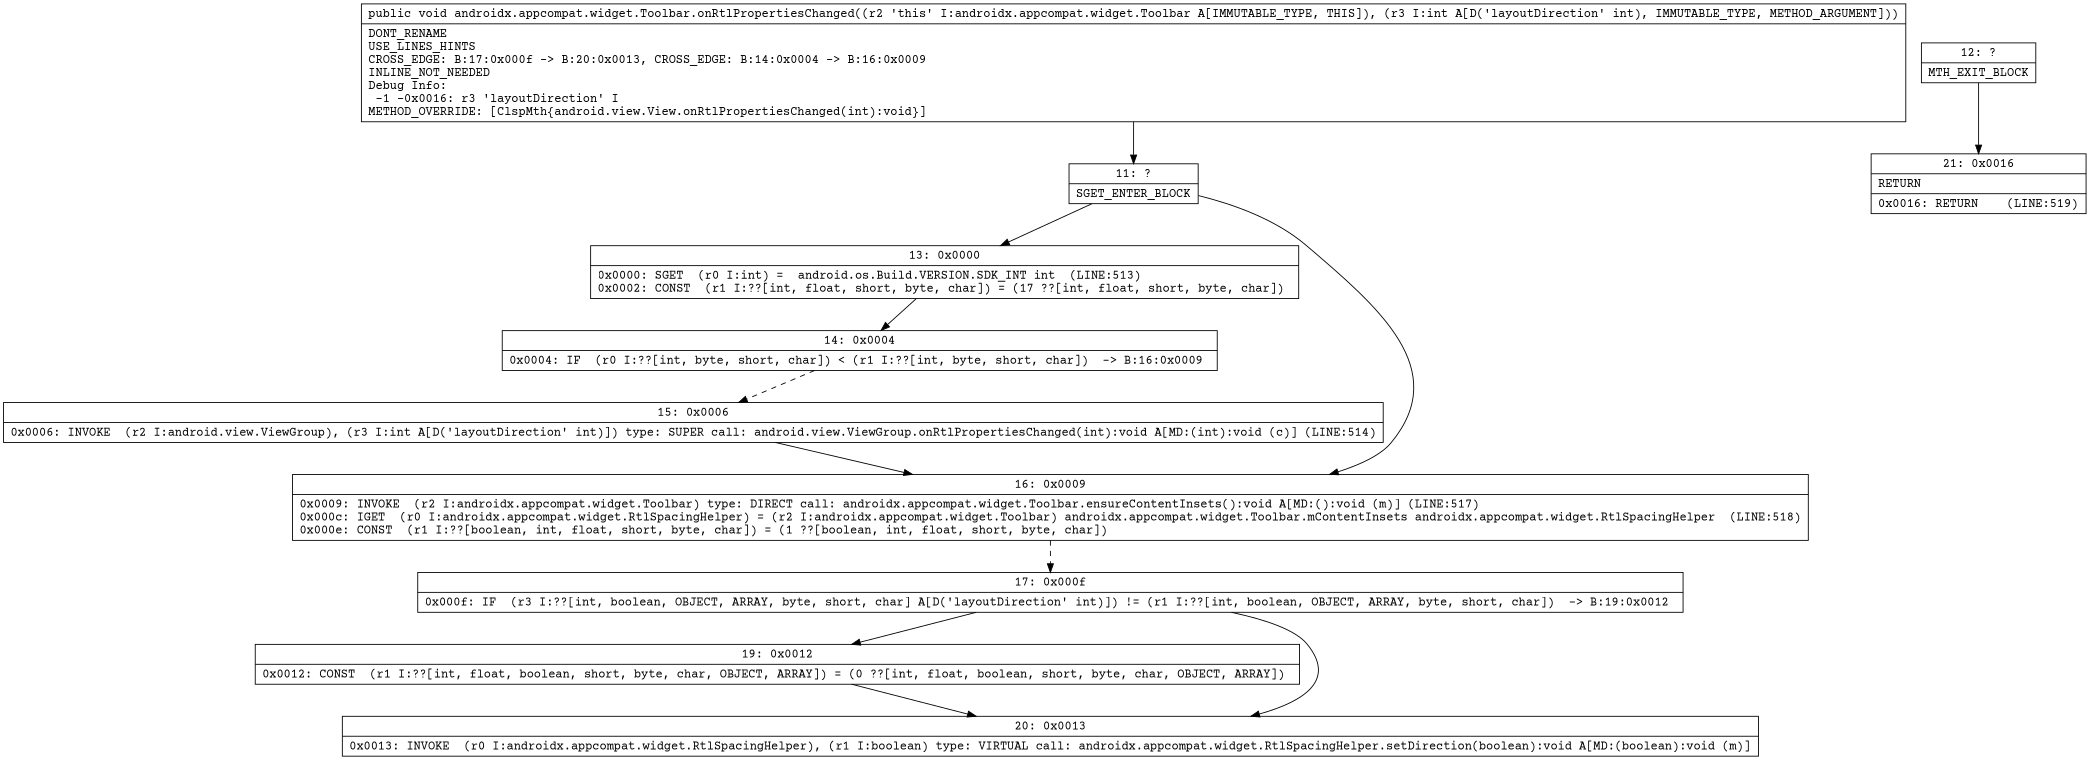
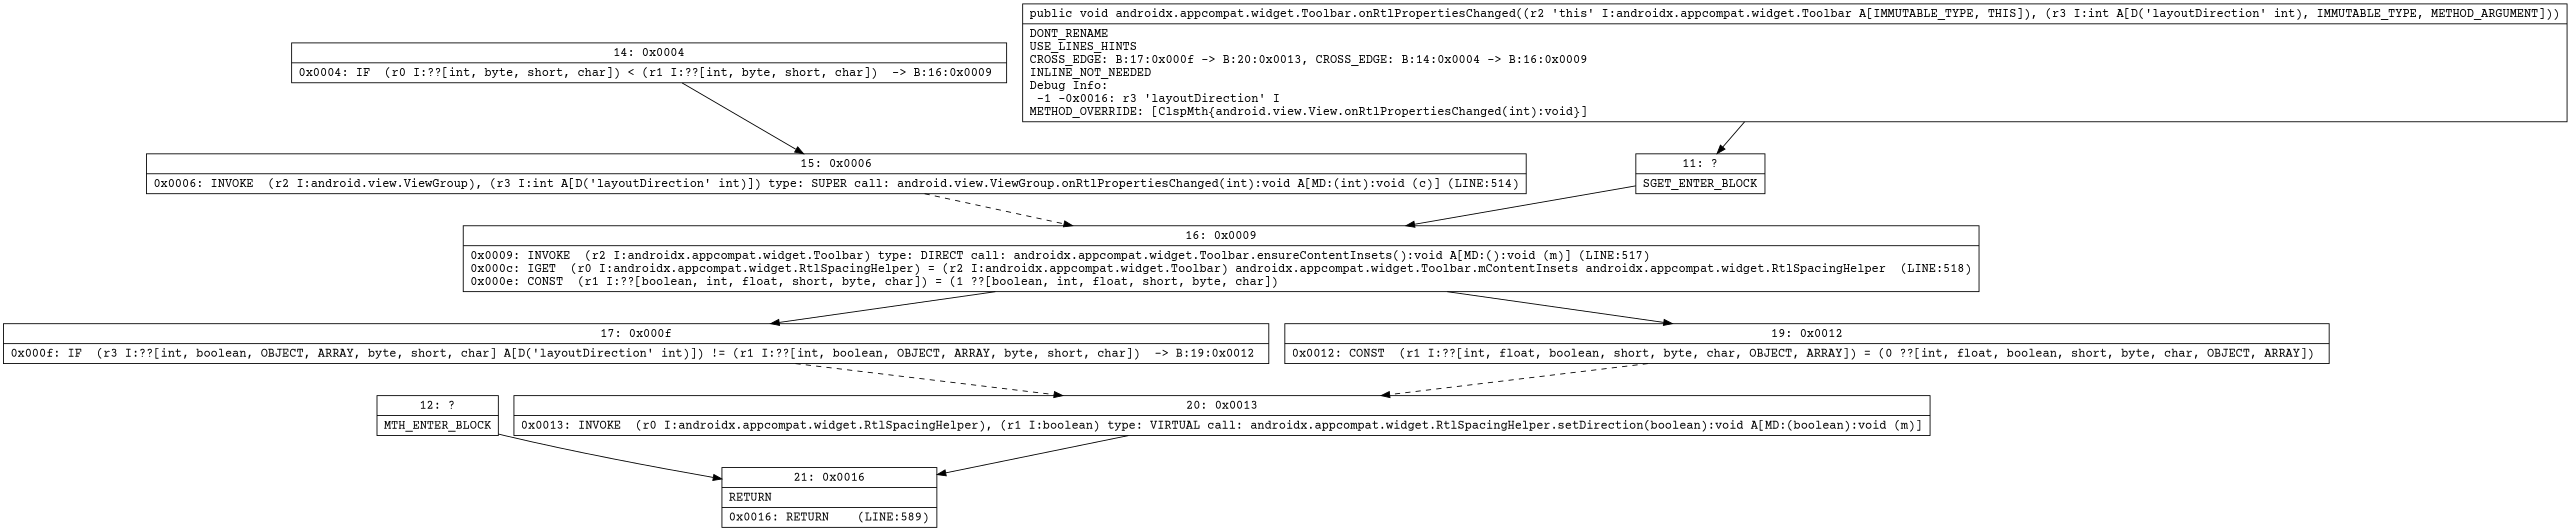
(1979, 72) -> (438, 425)
(1979, 203) -> (829, 517)
(945, 272) -> none
(781, 385) -> (739, 116)
none -> (1037, 454)
(840, 457) -> (994, 209)
(1050, 552) -> (887, 307)
(918, 627) -> (1555, 307)
(1314, 654) -> (925, 379)
(910, 699) -> (1519, 379)
